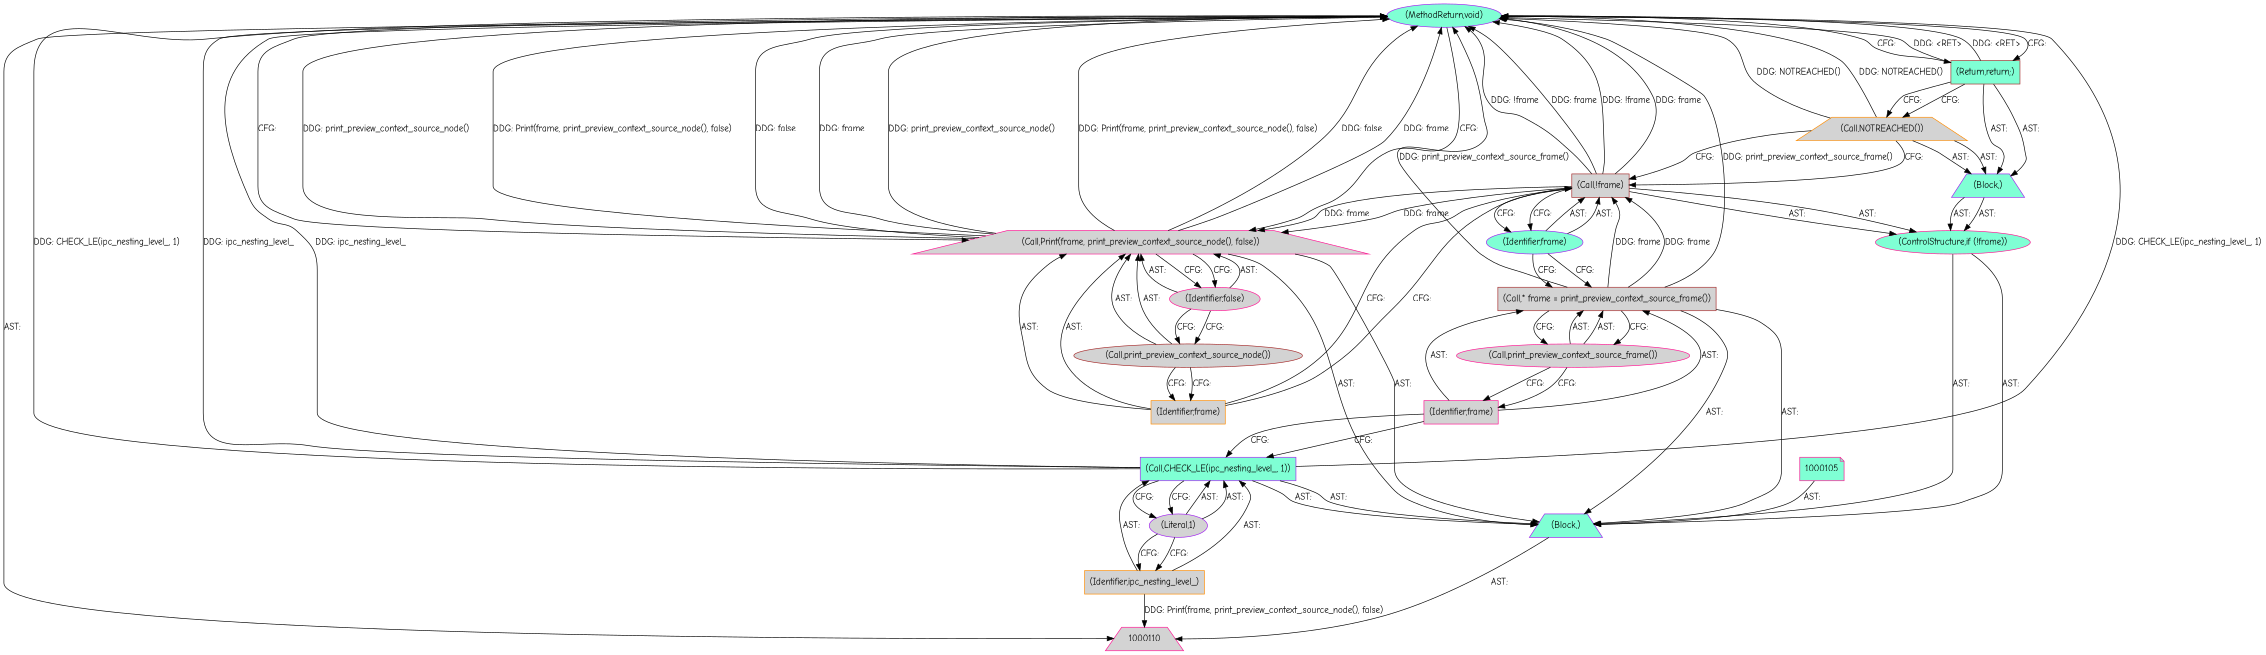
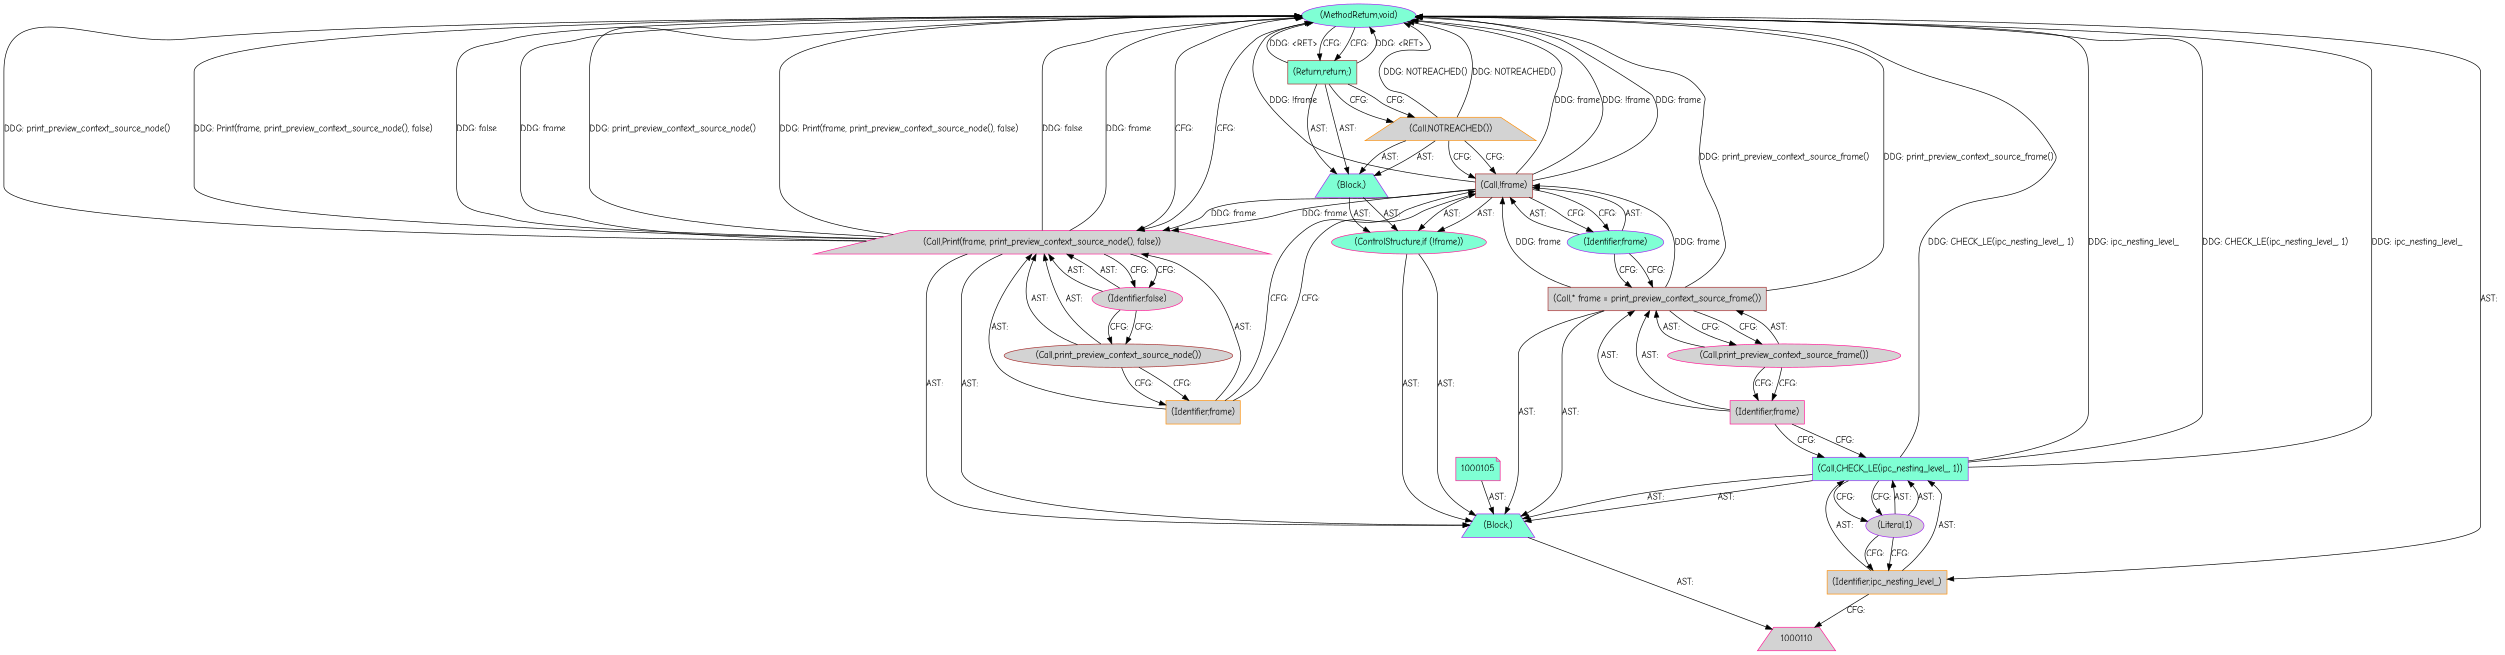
(4, 181) -> (2443, 54)
(1264, 611) -> (1857, 611)
